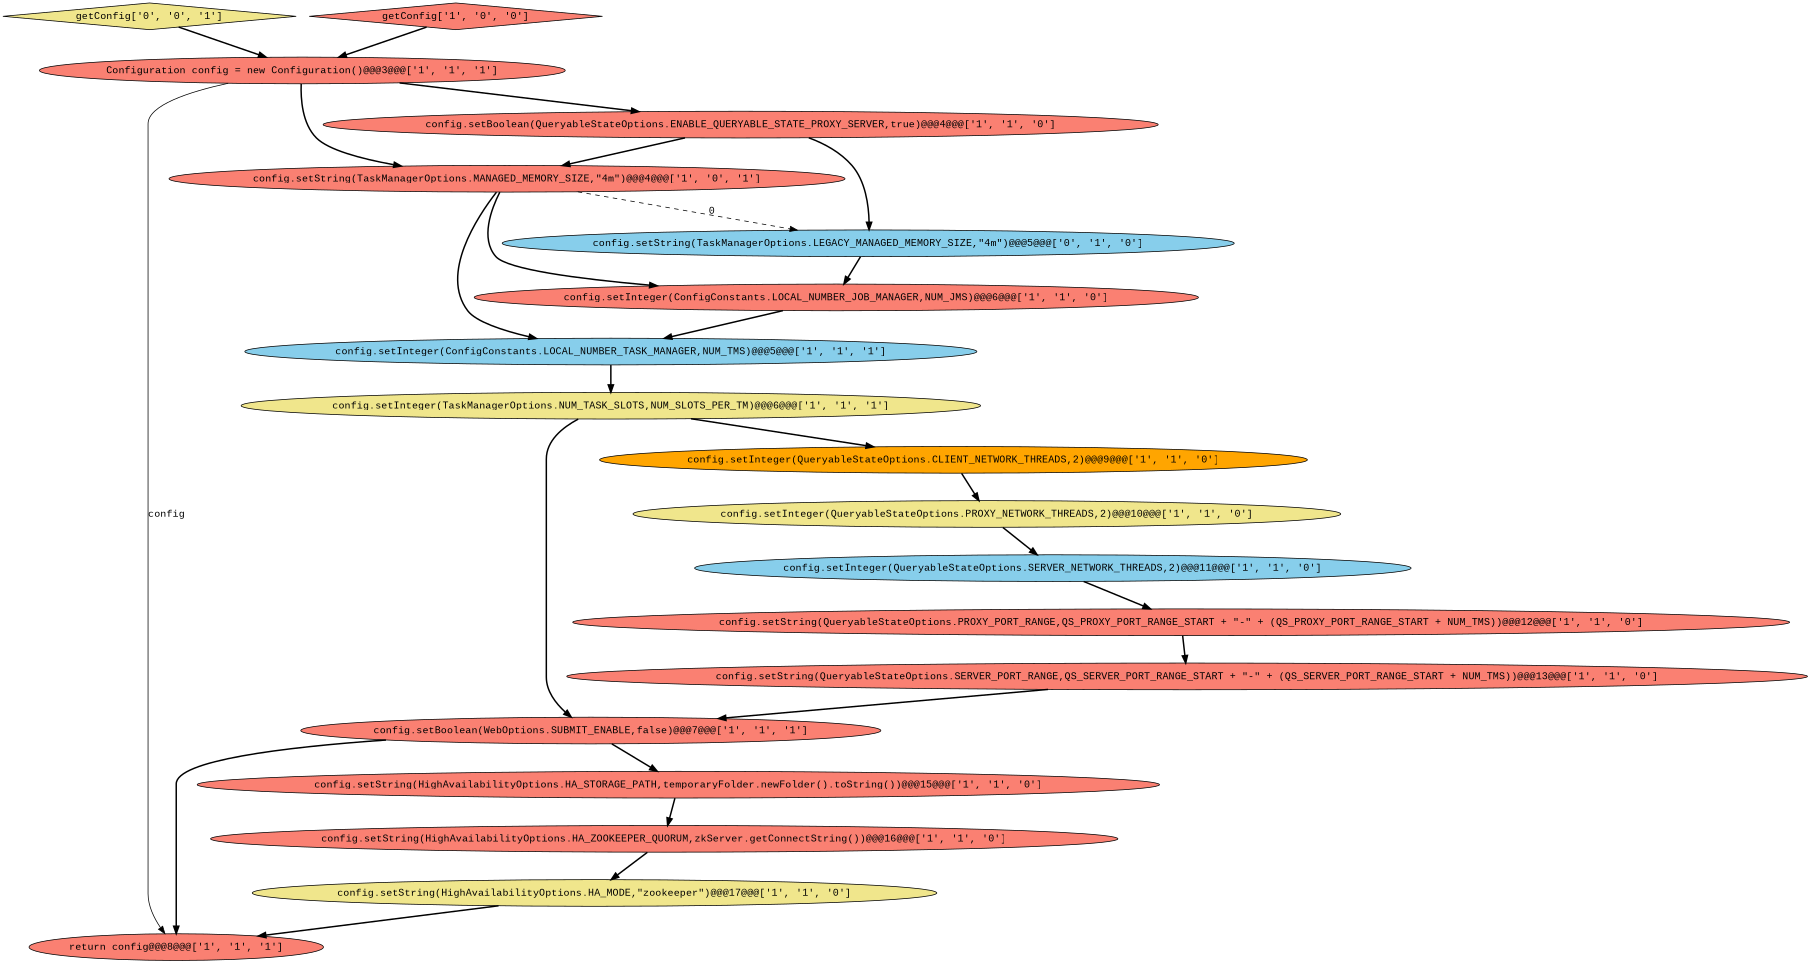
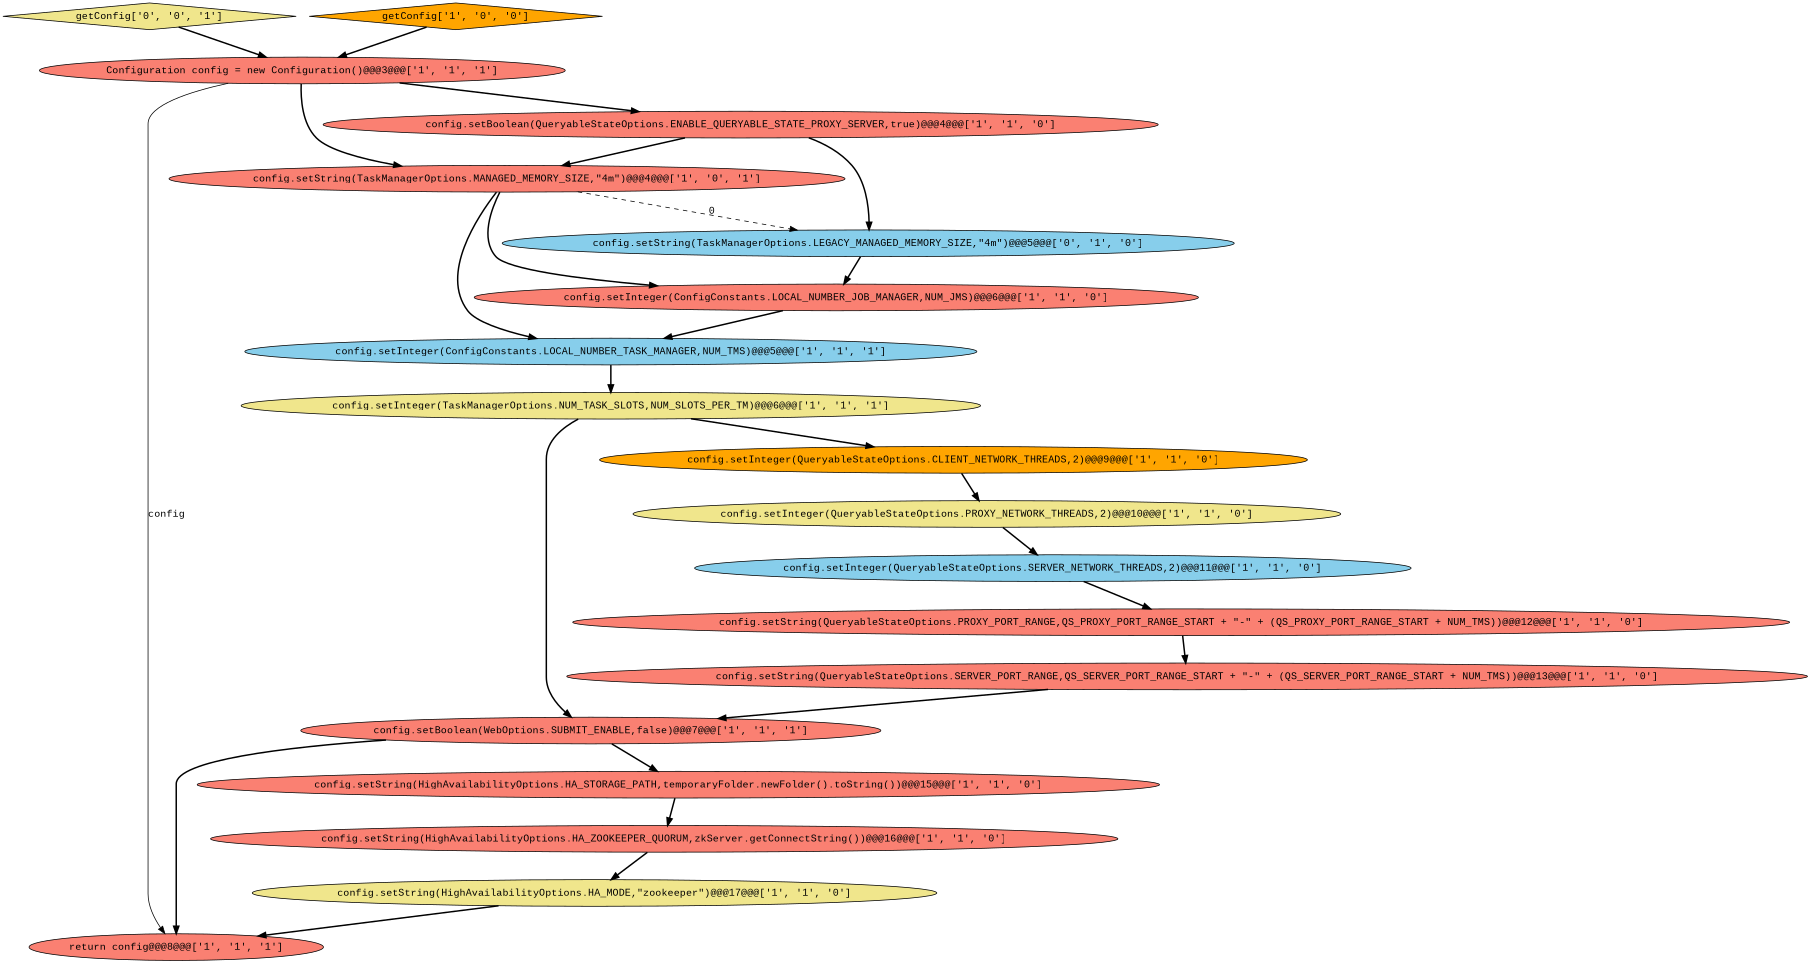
(456, 16) -> (456, 16)
